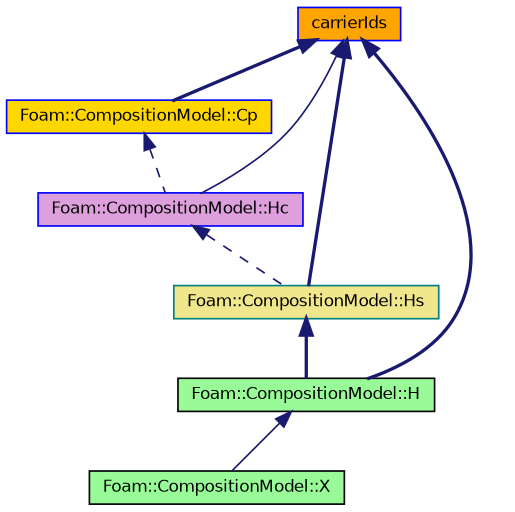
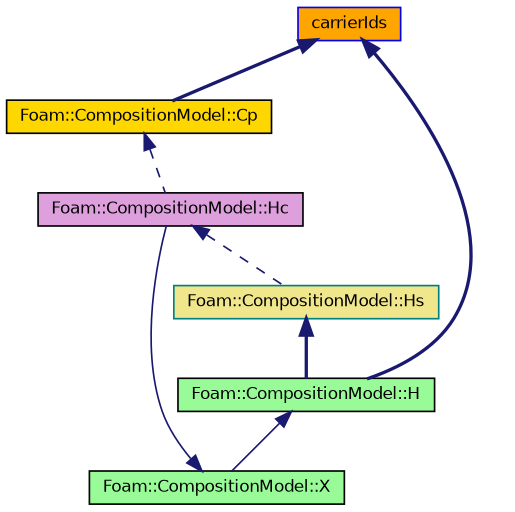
(139, 117) -> (139, 117)
(282, 138) -> (152, 346)
(326, 172) -> none
(171, 209) -> (171, 209)
